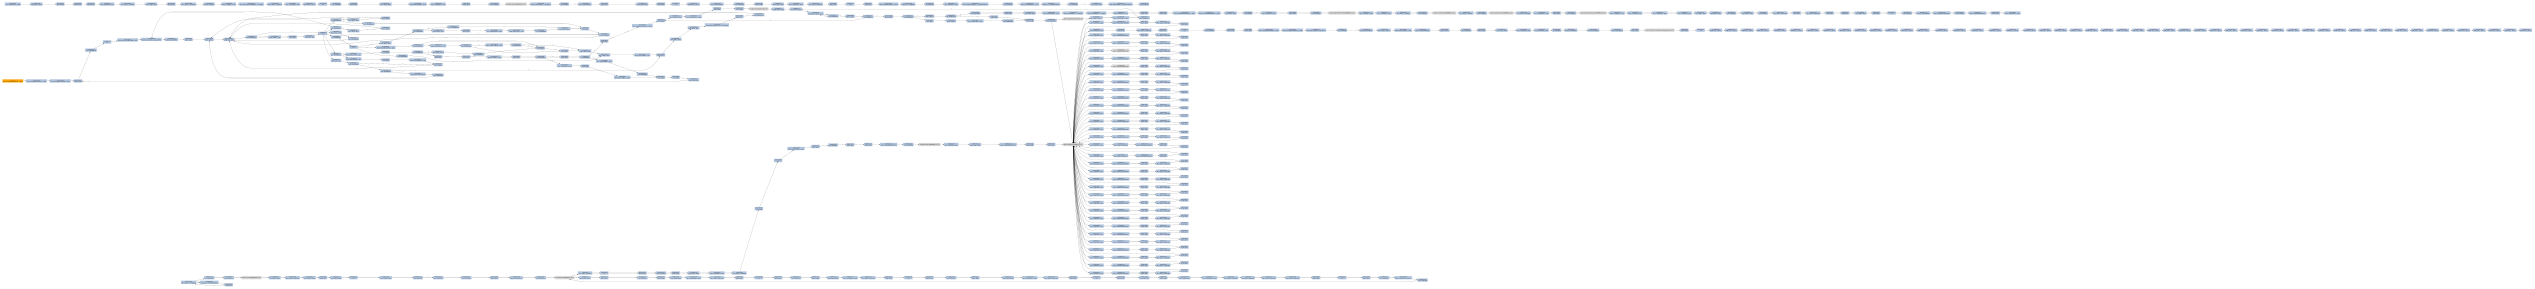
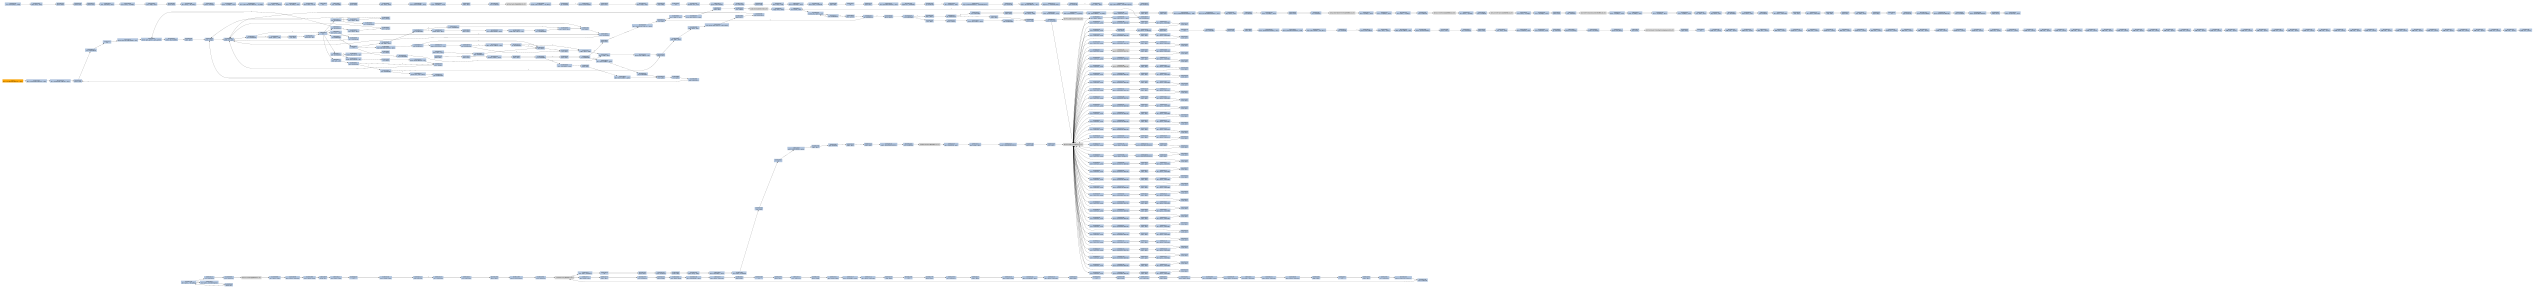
(418, 52) -> none
